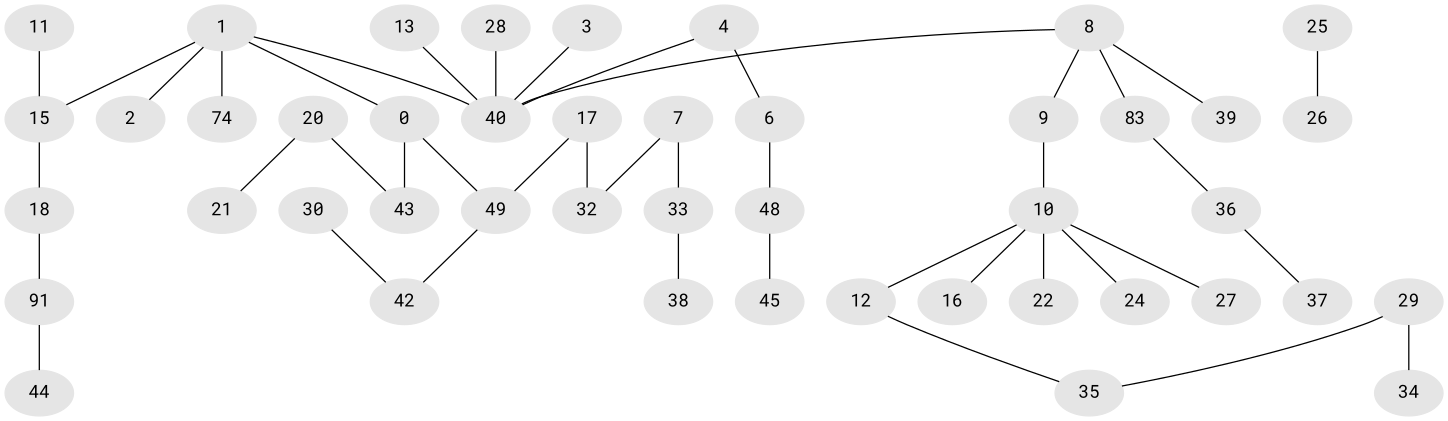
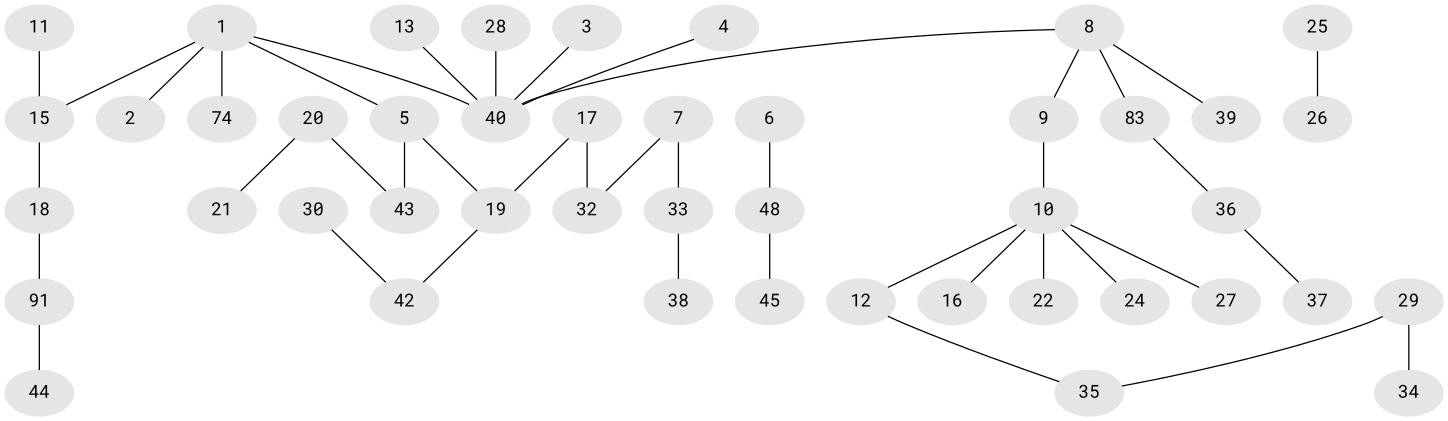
(747, 74) -> none
(405, 119) -> (405, 119)
(496, 210) -> (496, 210)
